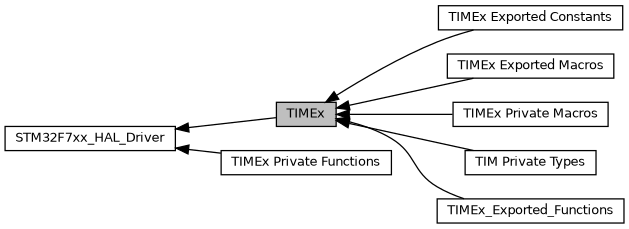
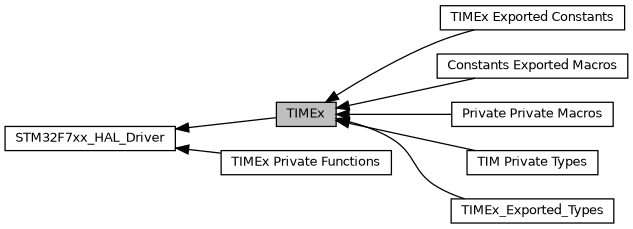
(531, 66) -> (532, 66)
(531, 114) -> (532, 114)
(531, 211) -> (532, 211)
